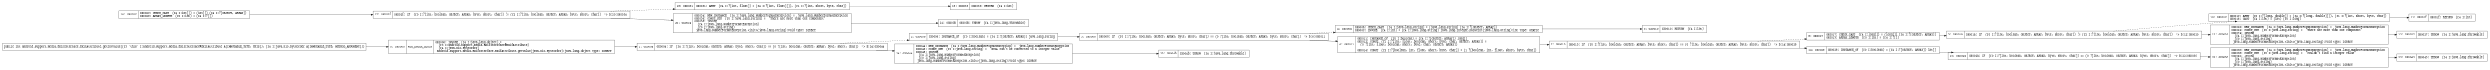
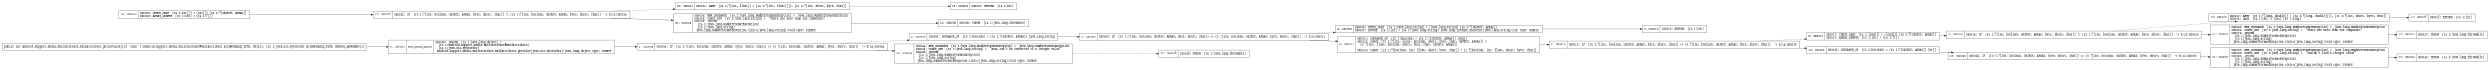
(1115, 54) -> (1115, 54)
